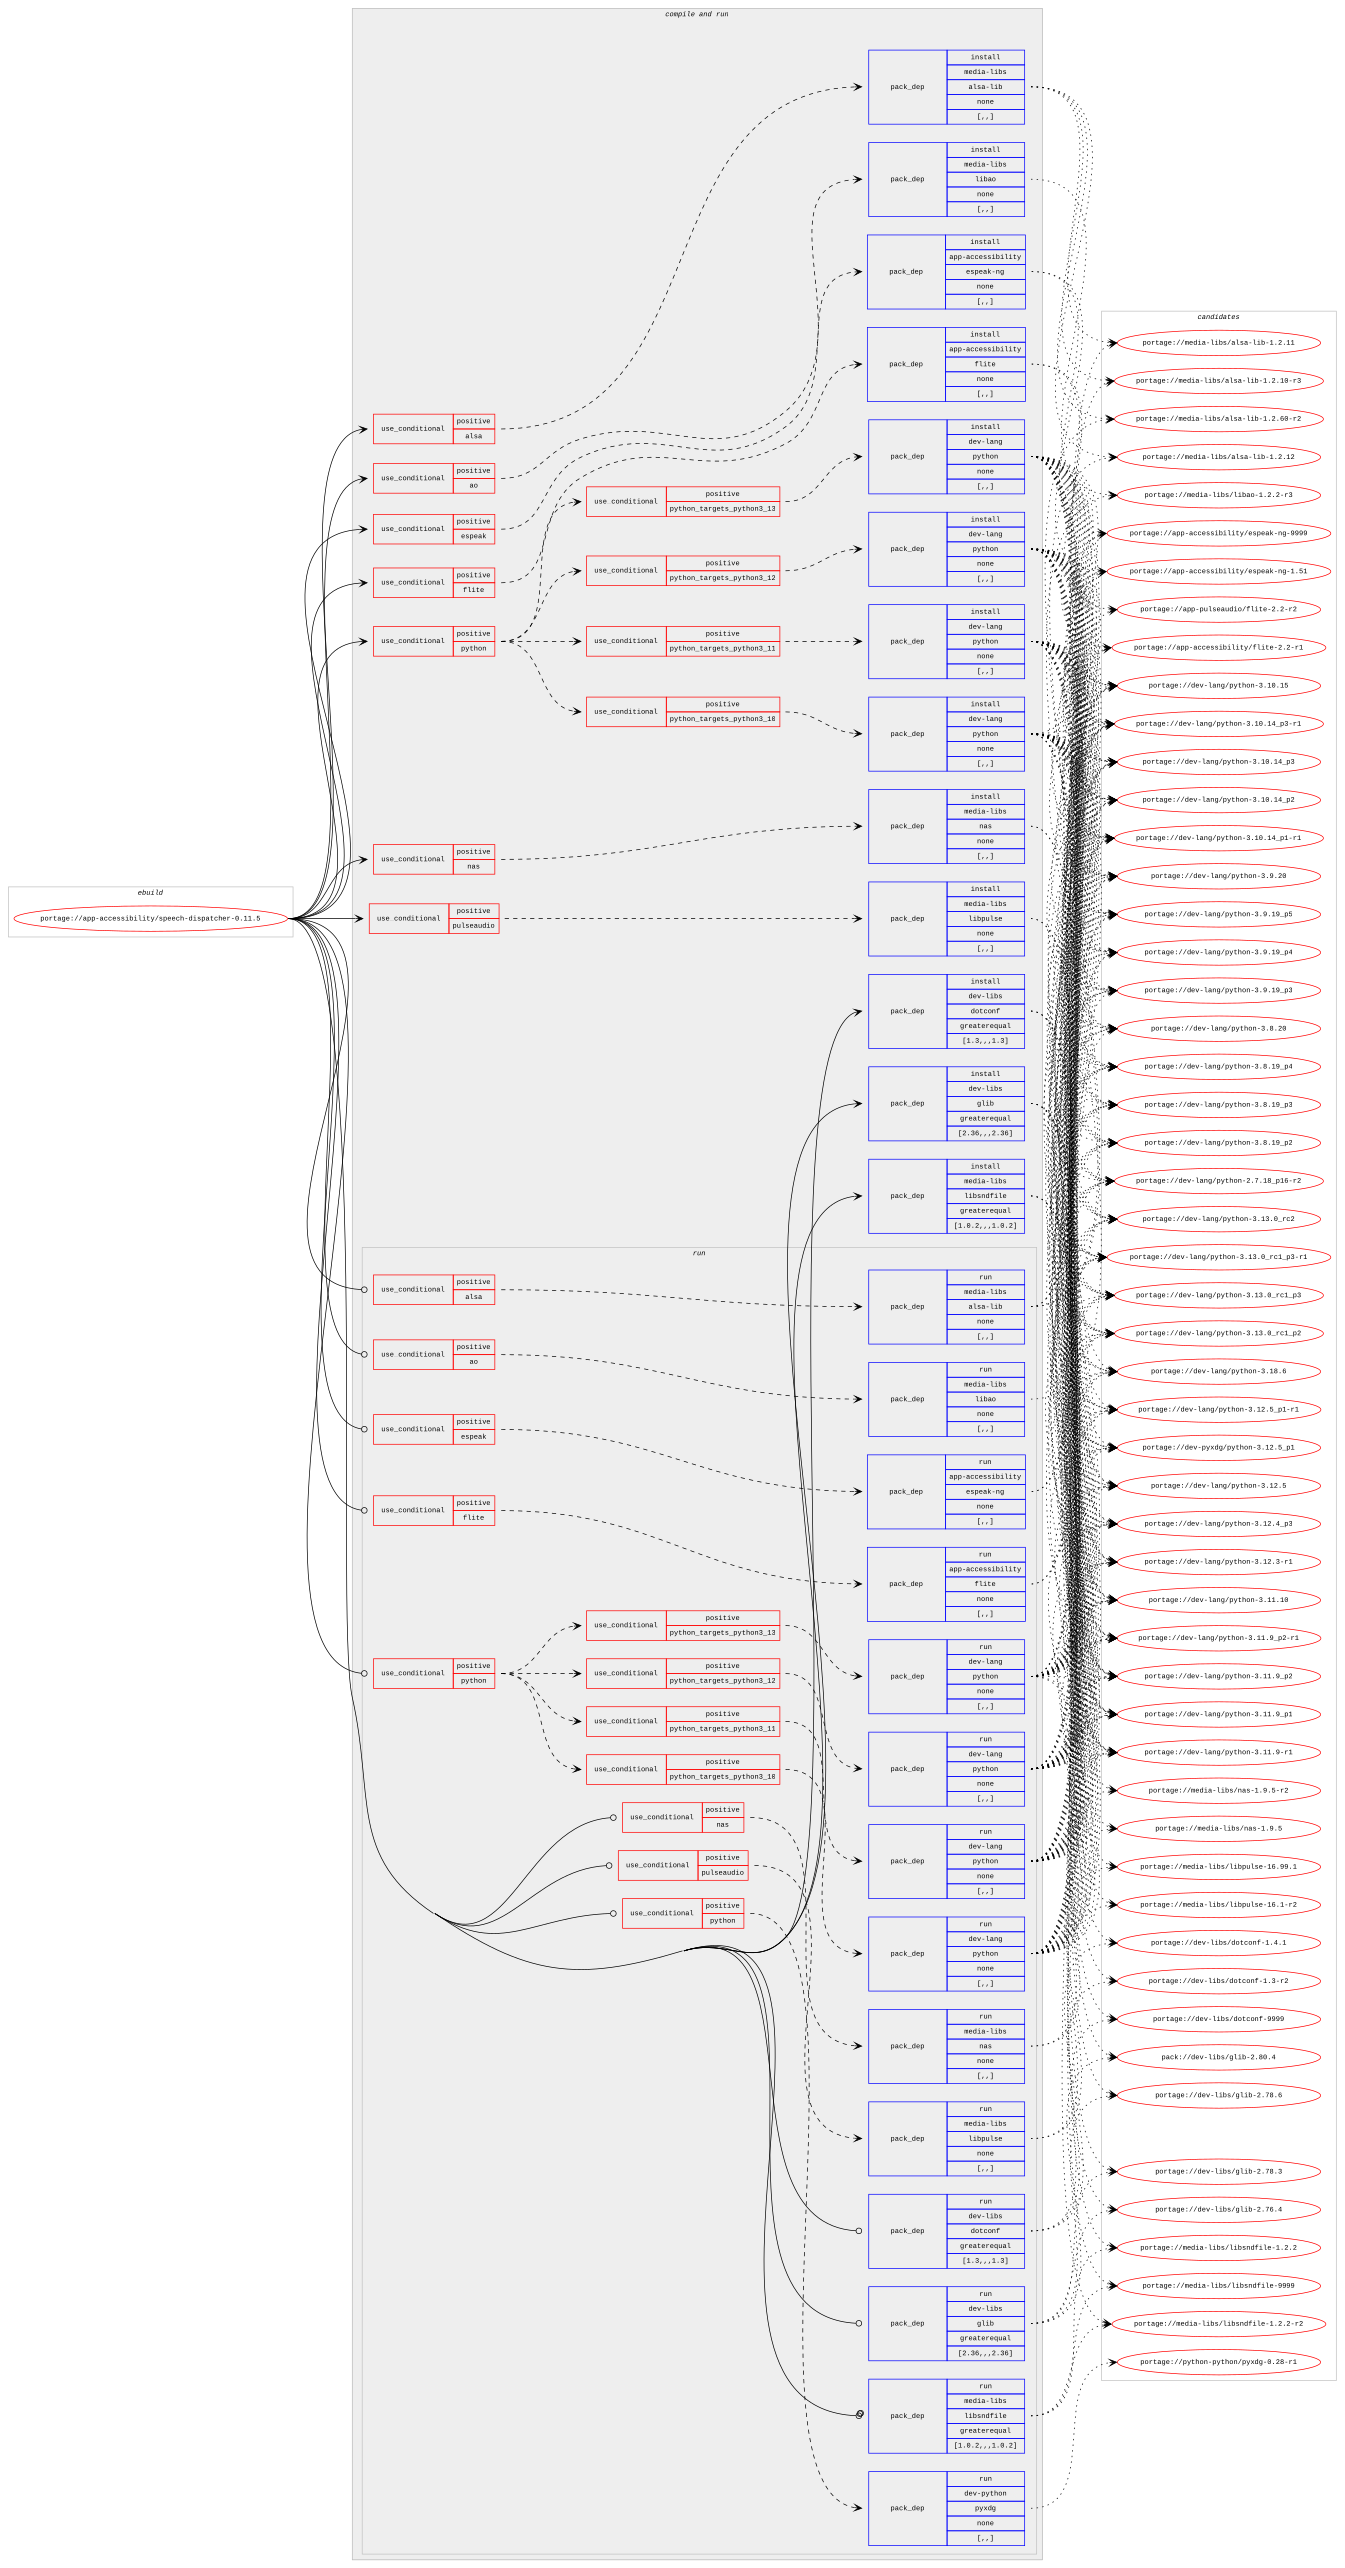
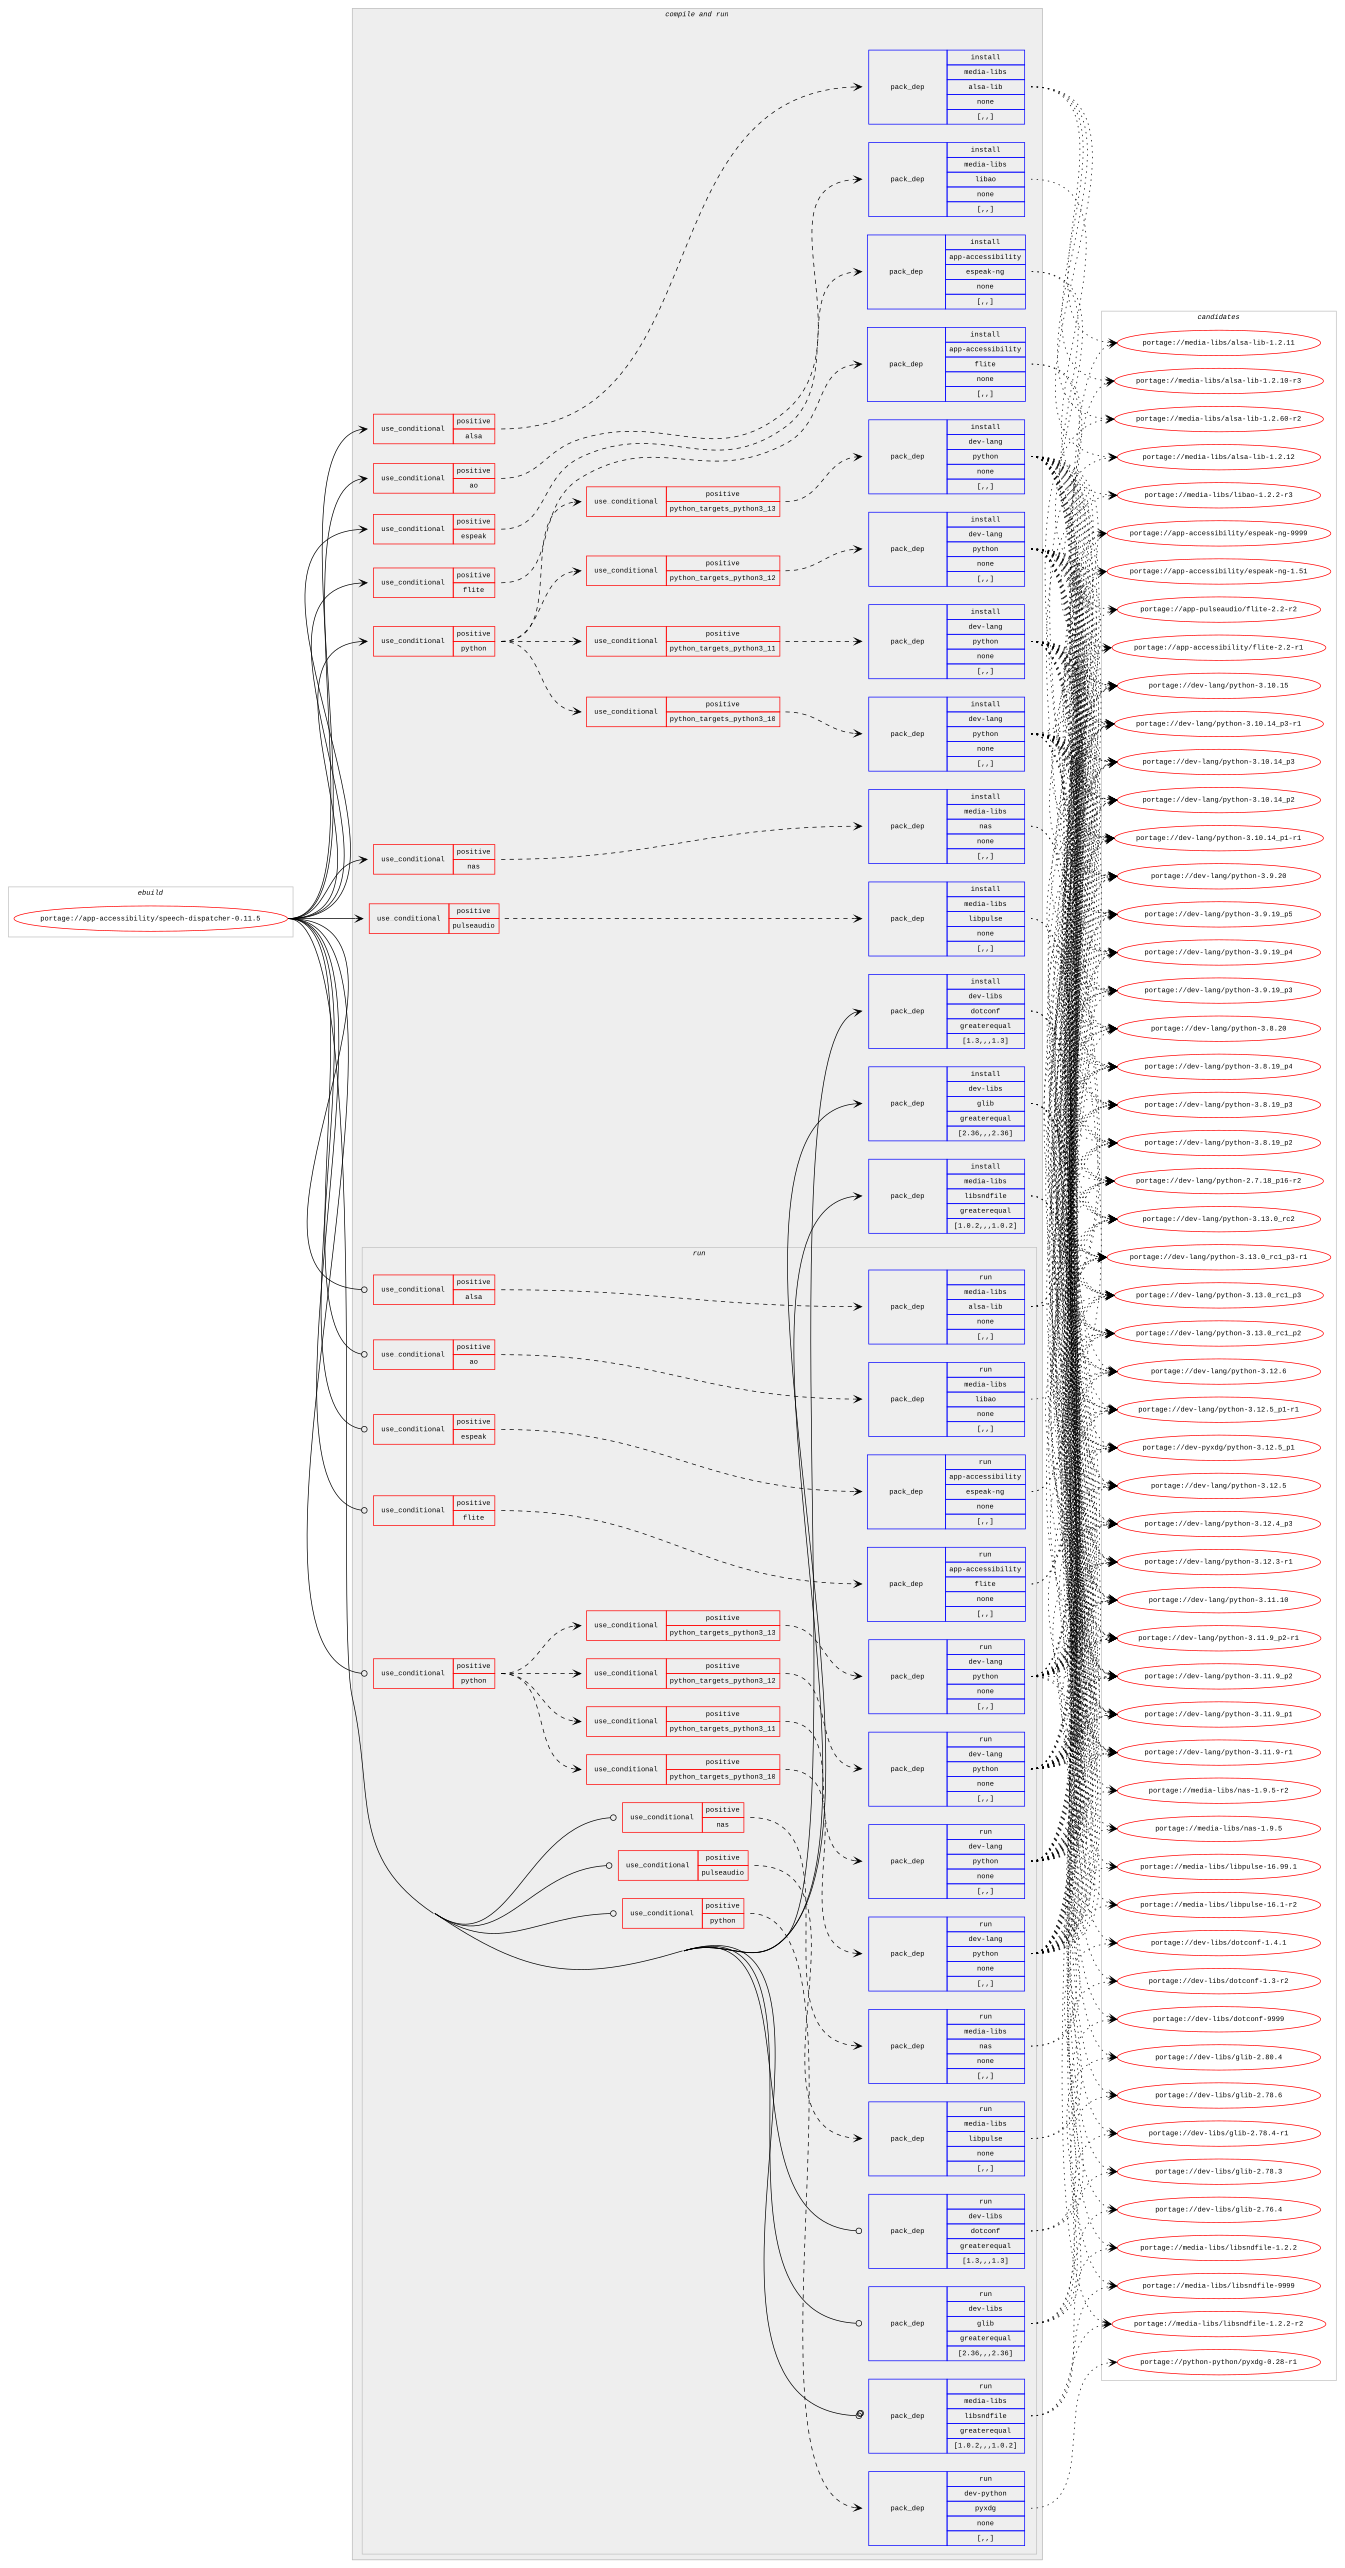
(1219, 1372) -> (1219, 1372)
(1219, 2057) -> (1219, 2057)
none -> (1219, 2134)
